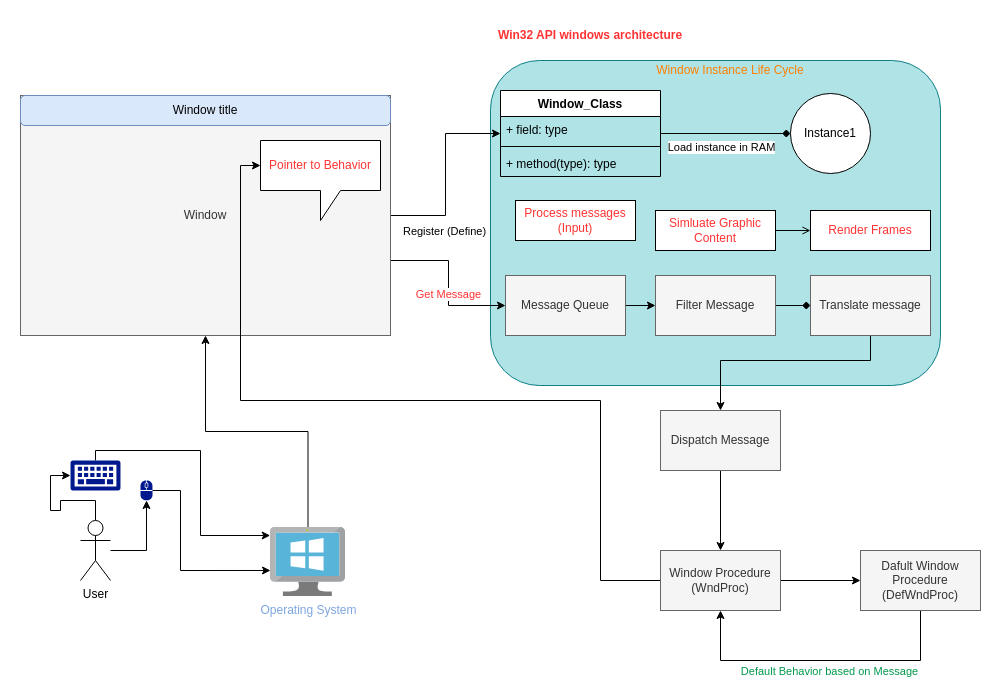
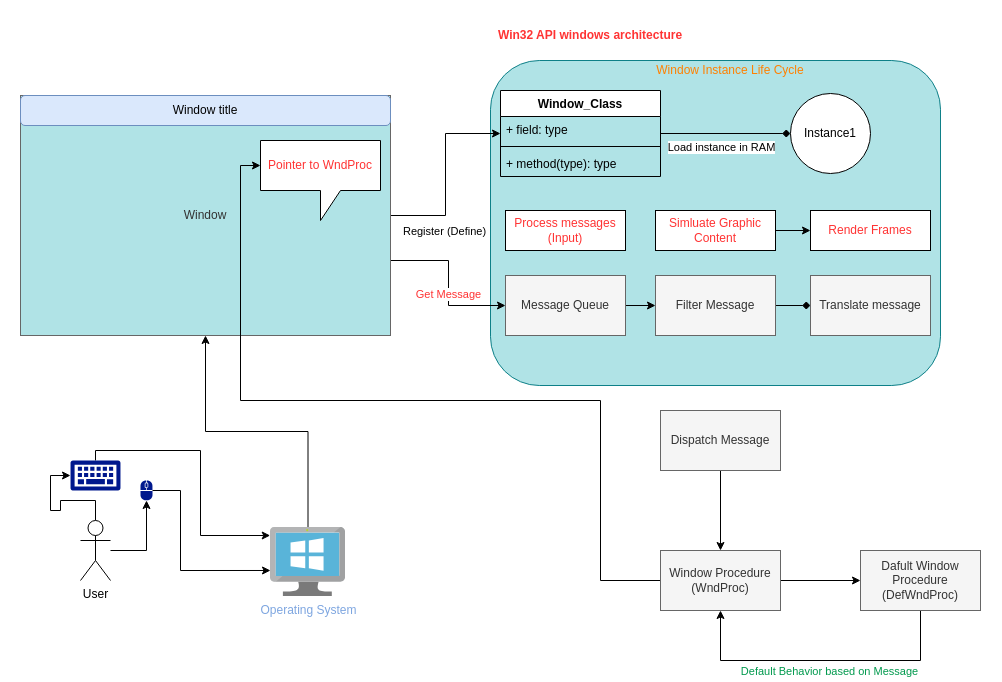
(321, 166) -> (321, 166)
(206, 216) -> (206, 216)
(576, 221) -> (566, 231)
(804, 231) -> (802, 231)
(787, 361) -> none
